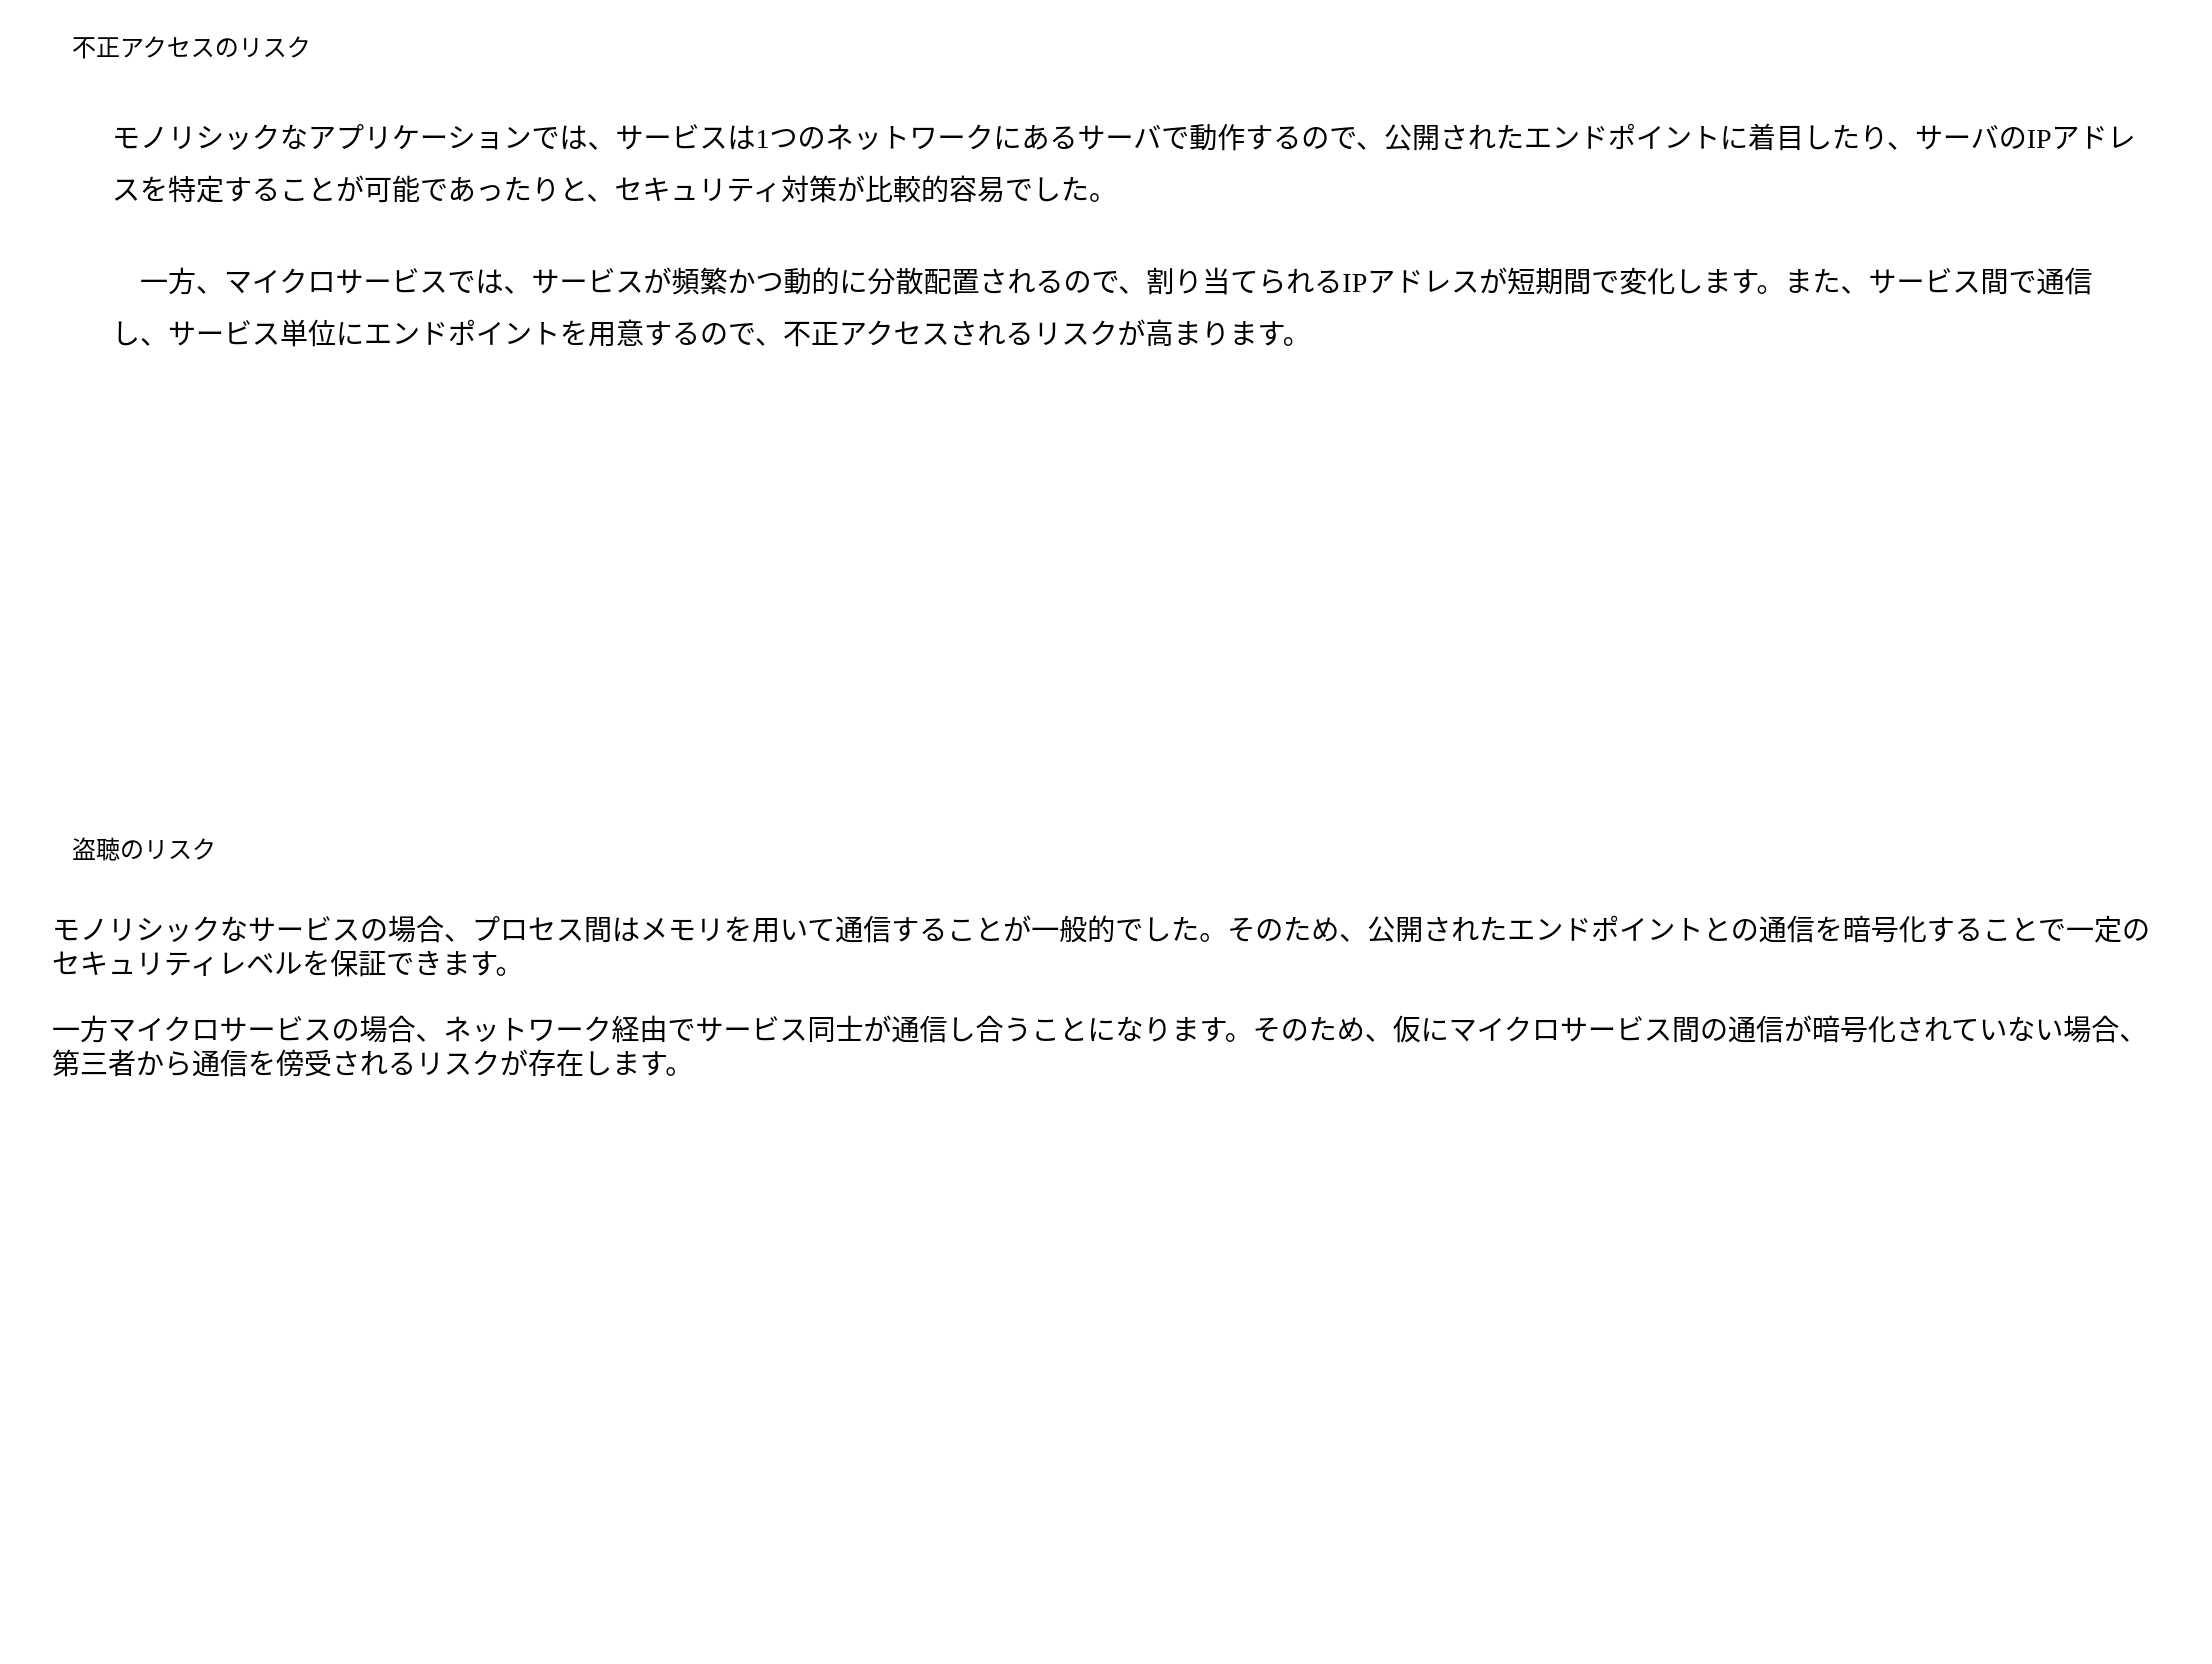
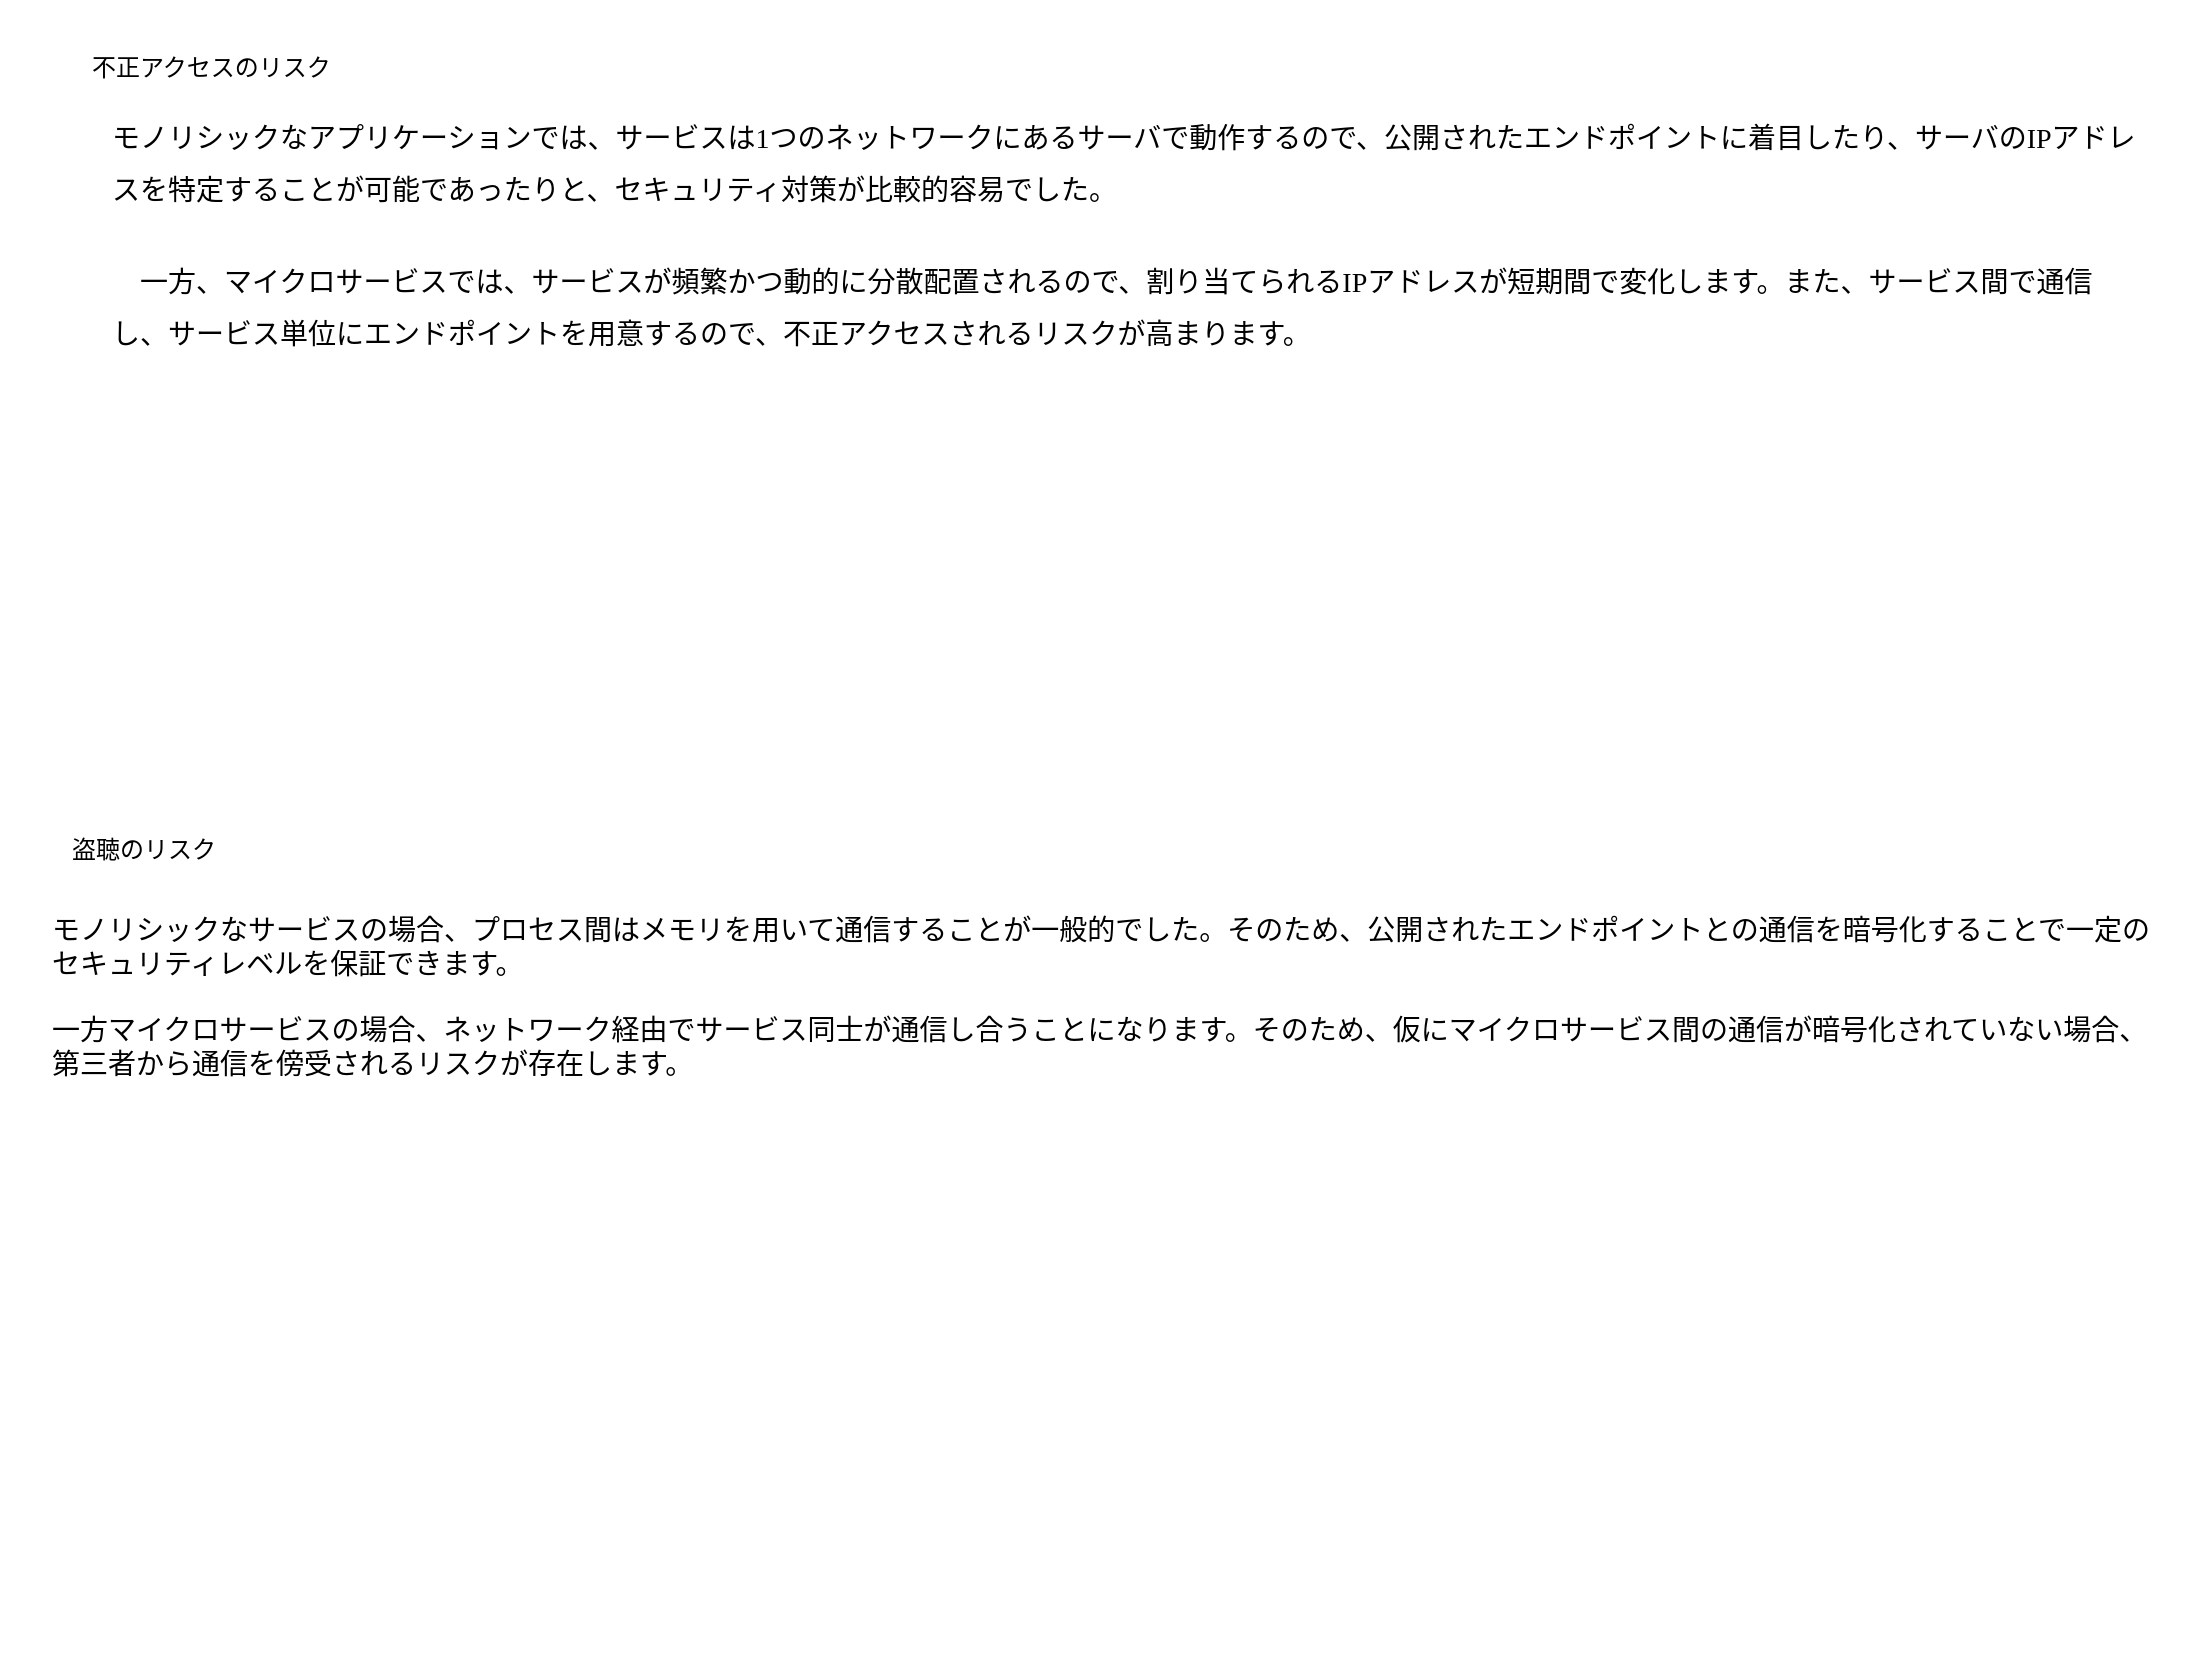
(219, 51) -> (239, 71)
